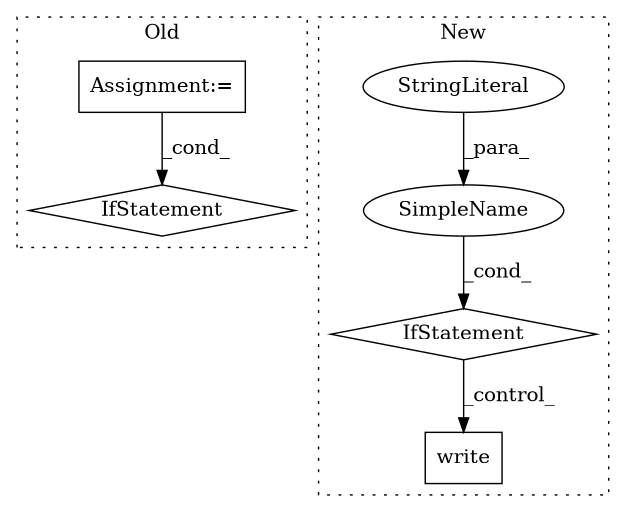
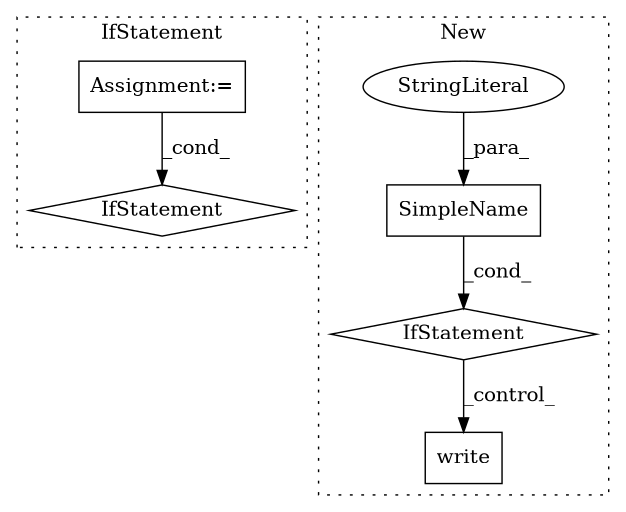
(162, 33) -> (162, 33)
(464, 210) -> (464, 210)
